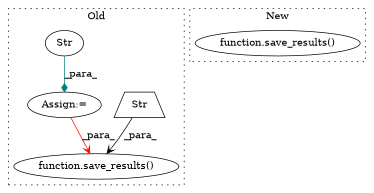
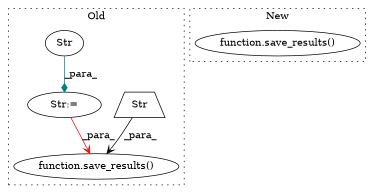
(64, 105) -> (64, 105)
